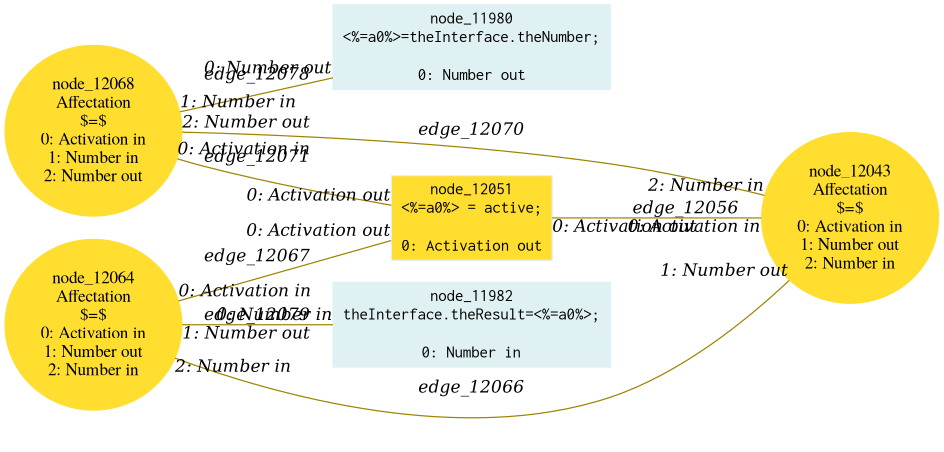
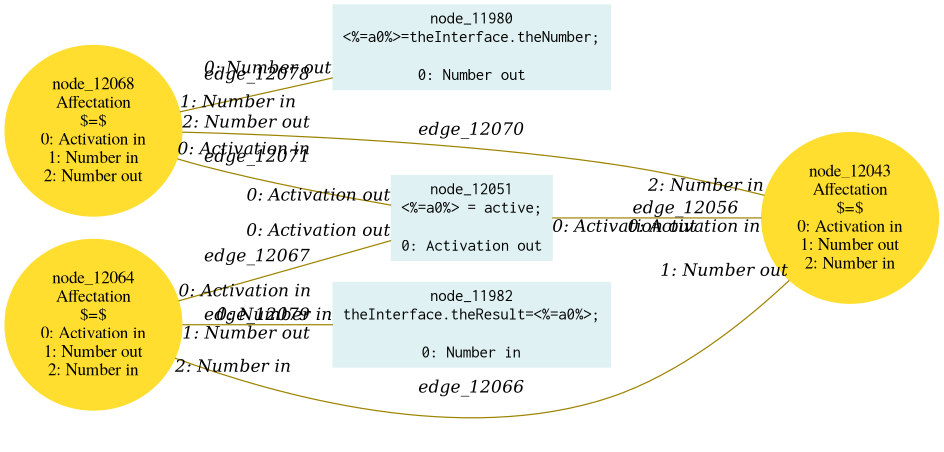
(472, 218) -> (472, 218)
